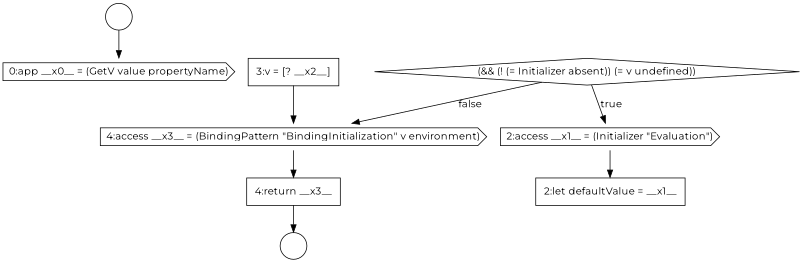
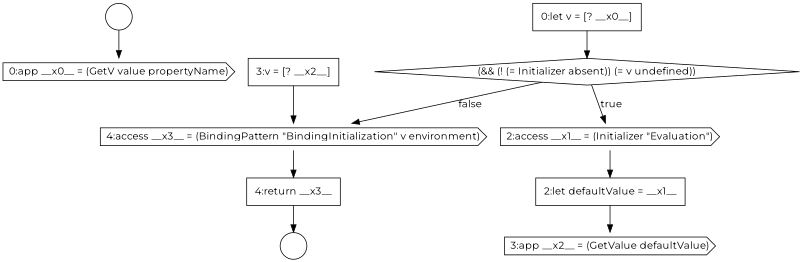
none -> (587, 17)
none -> (610, 246)
